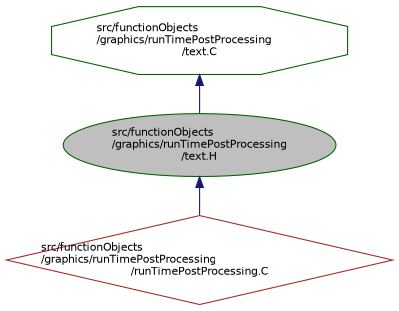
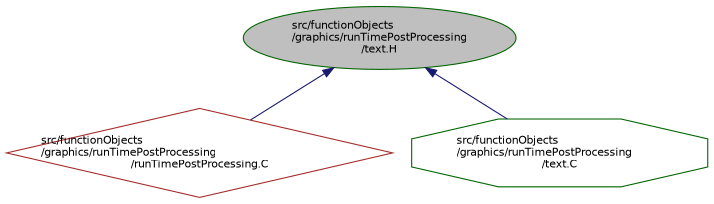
(200, 99) -> (471, 96)
